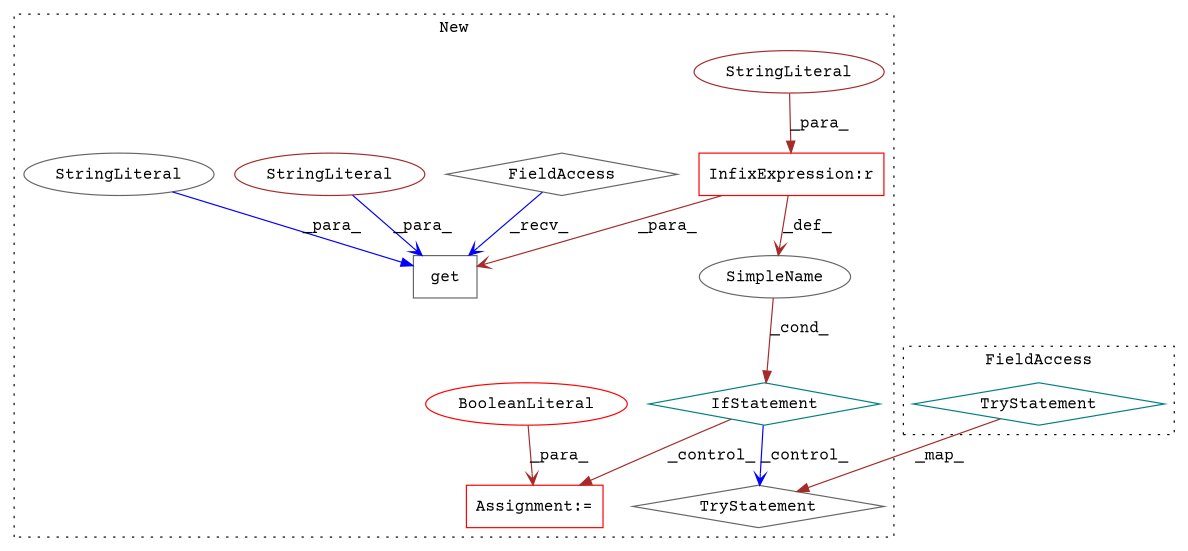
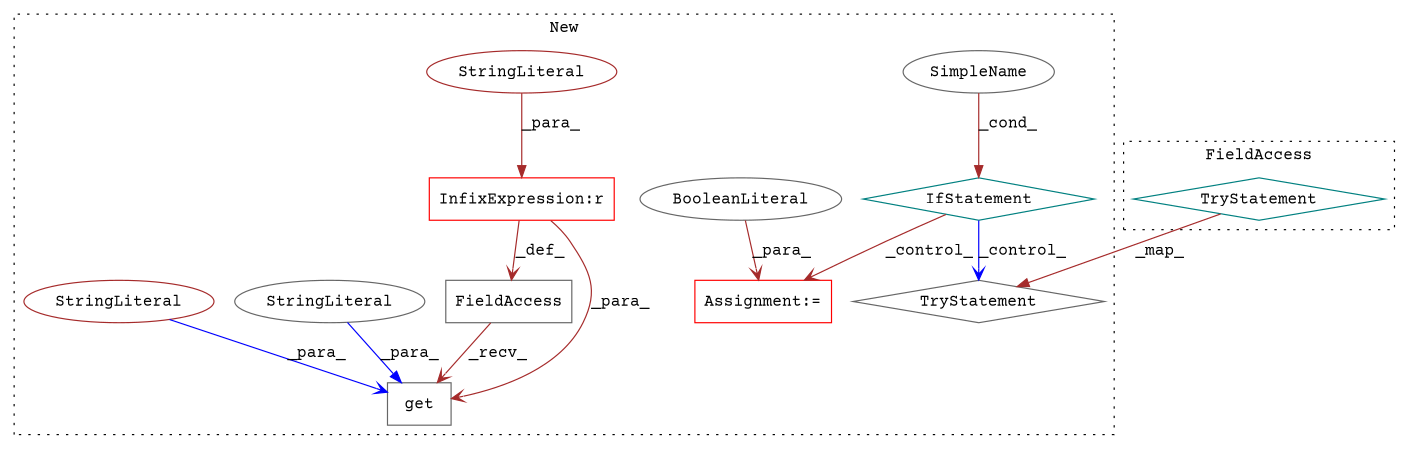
(562, 174) -> (509, 302)
(510, 220) -> (468, 348)
(784, 220) -> (516, 244)
(526, 404) -> (741, 199)
(661, 449) -> (880, 244)
